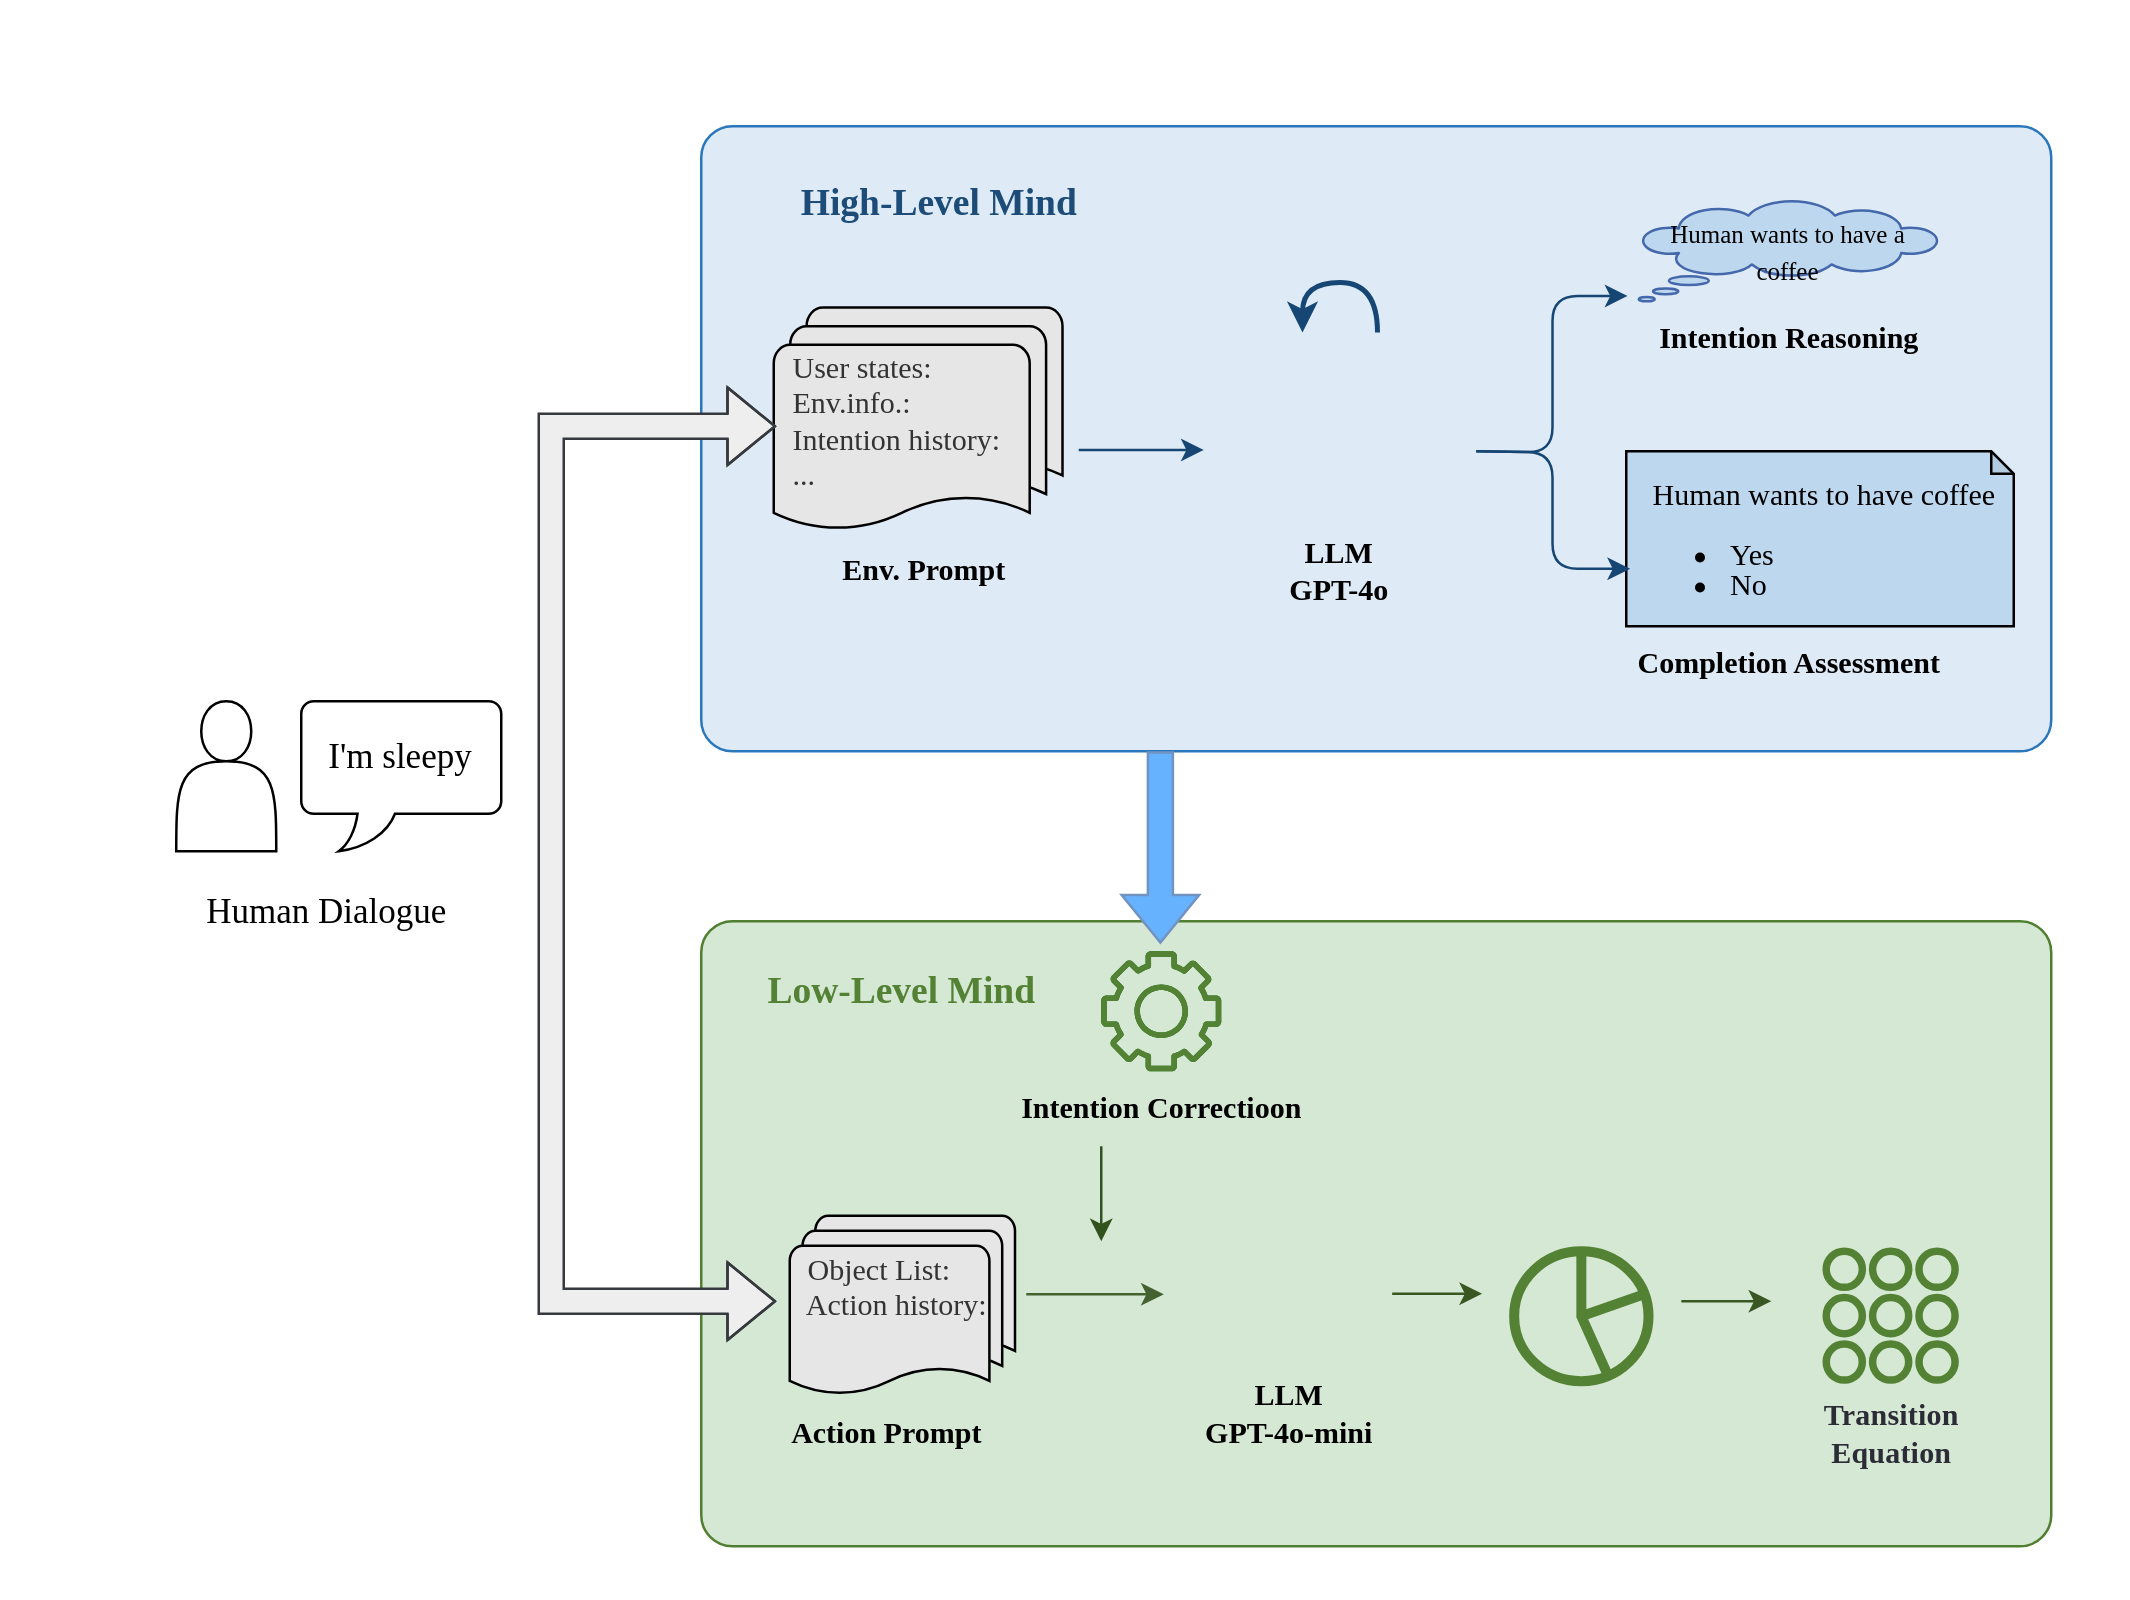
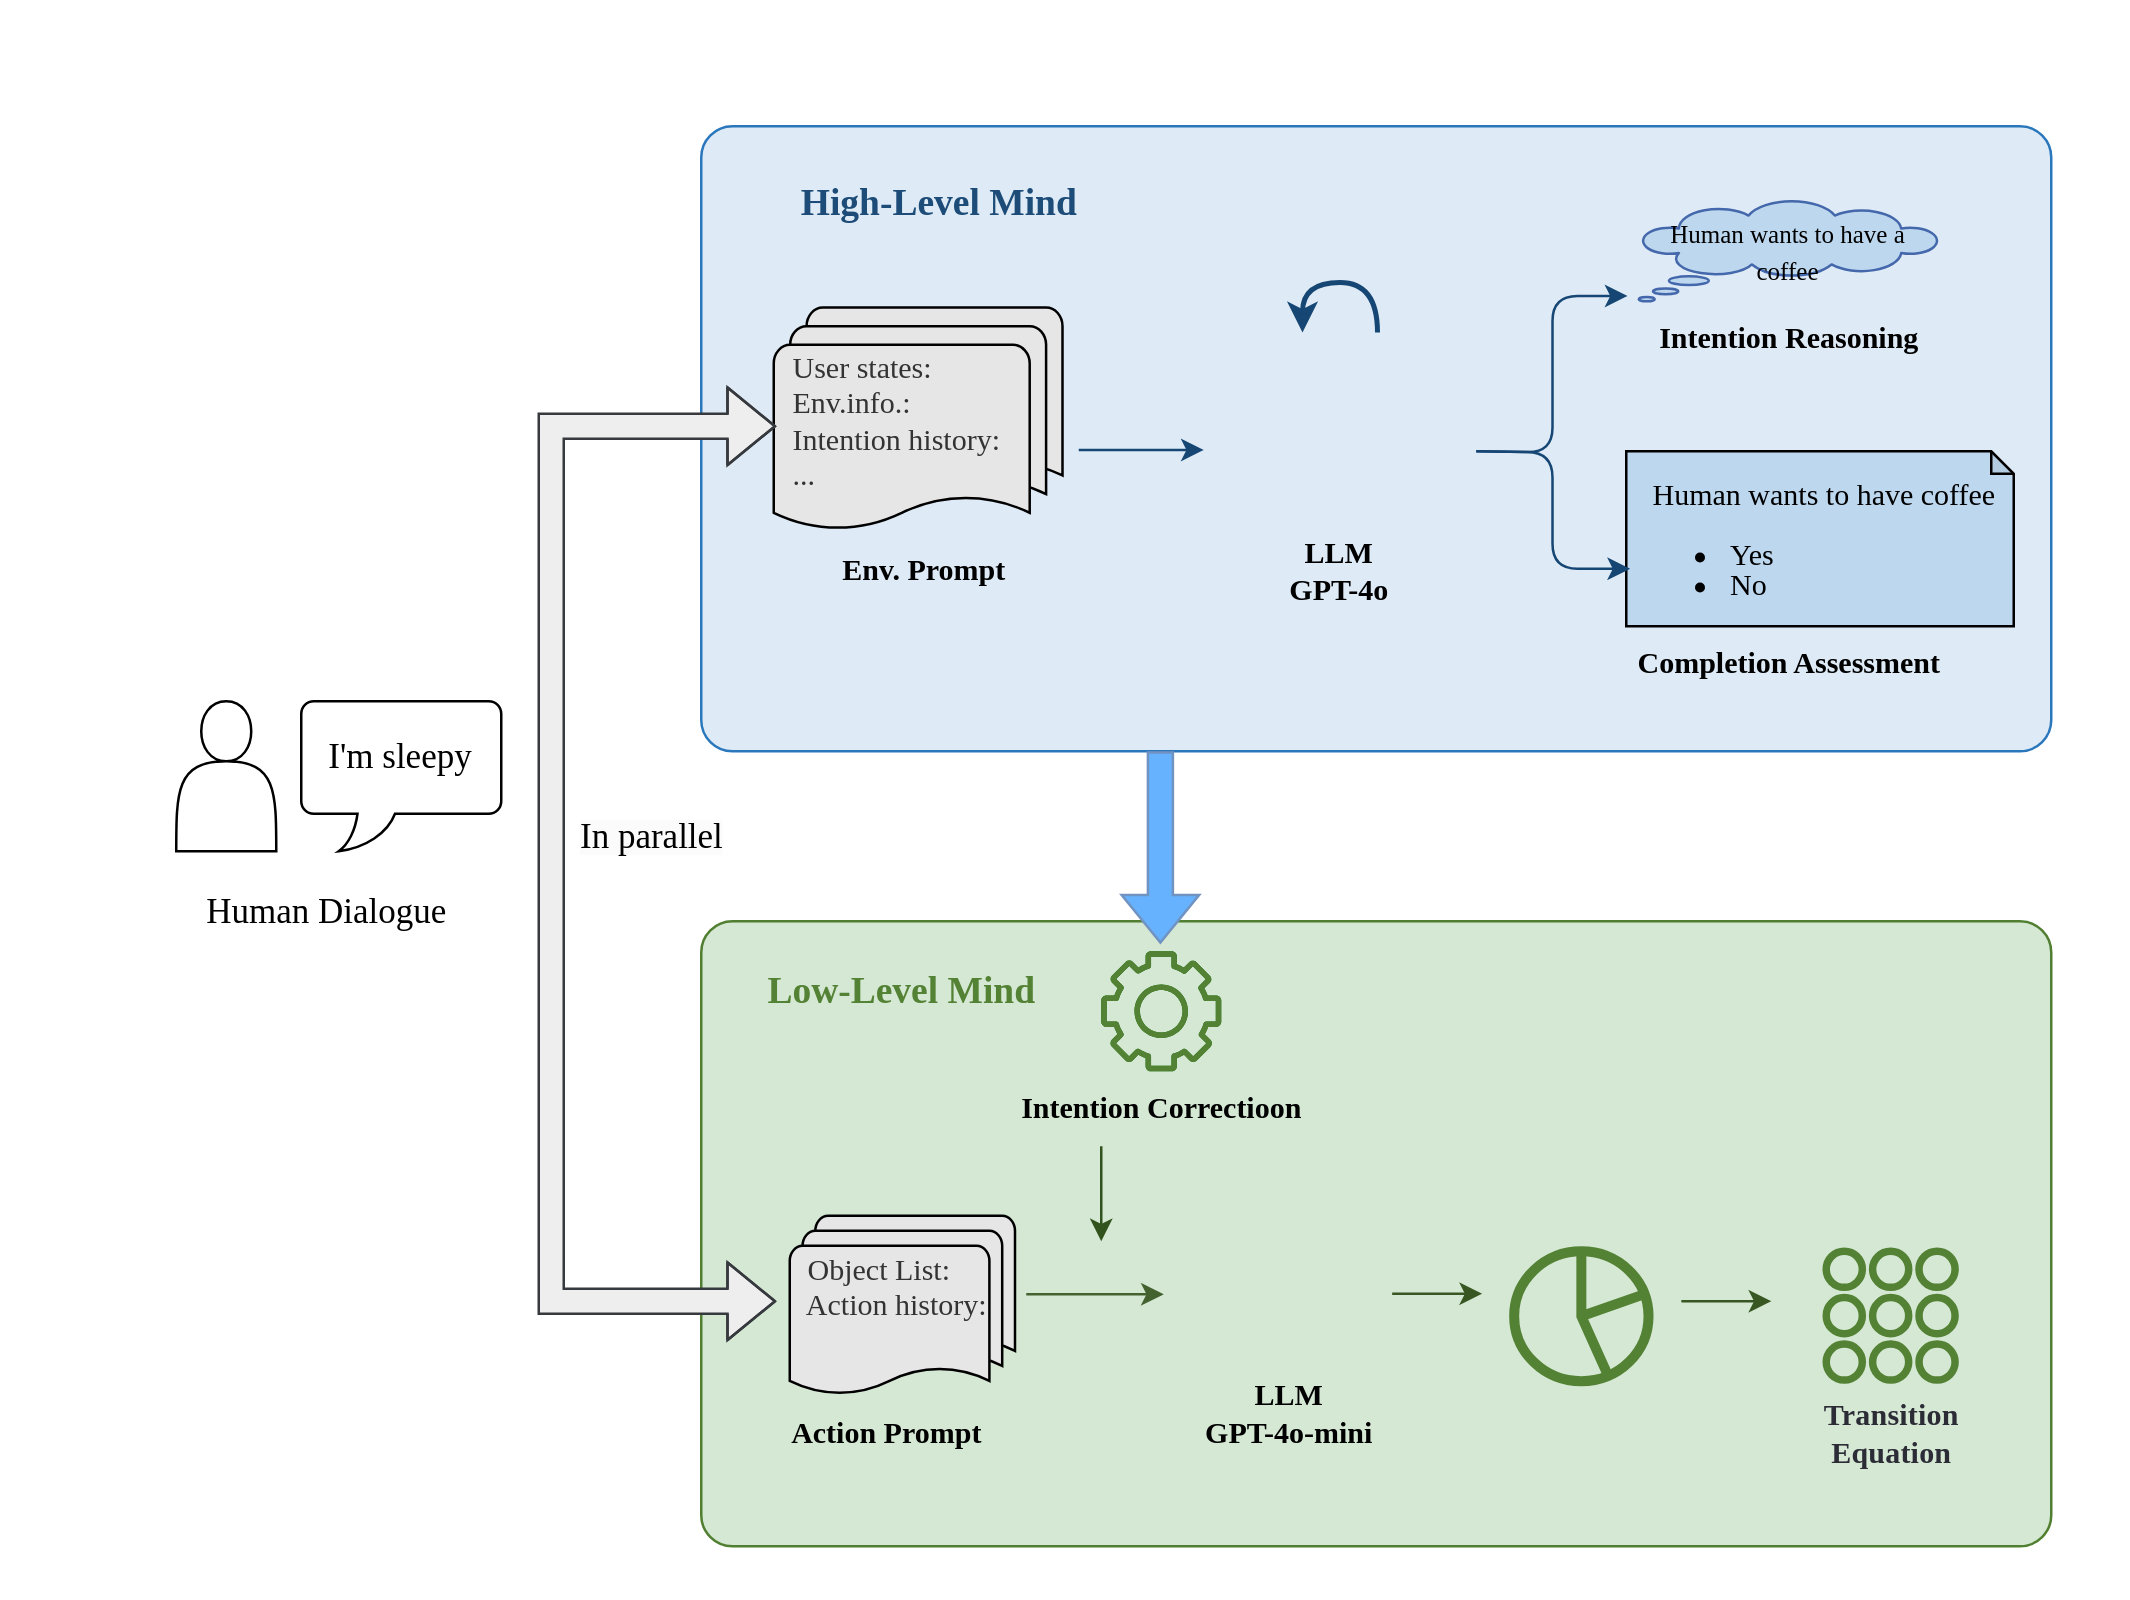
none -> (726, 851)
